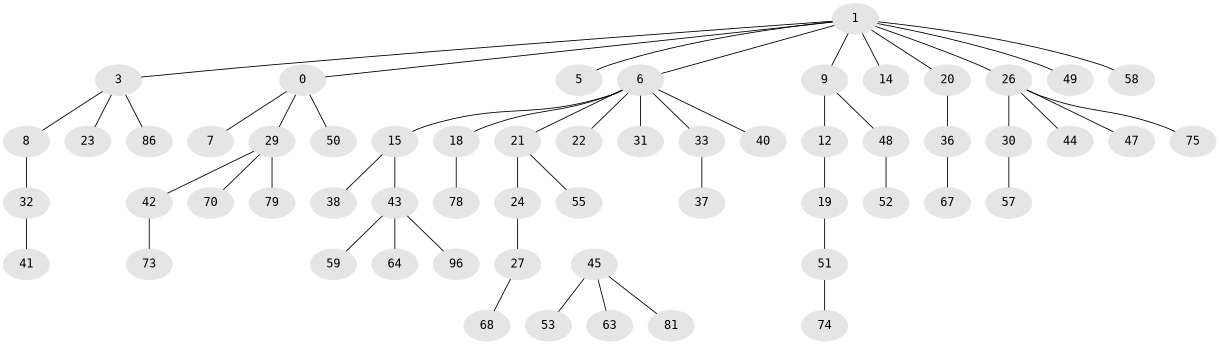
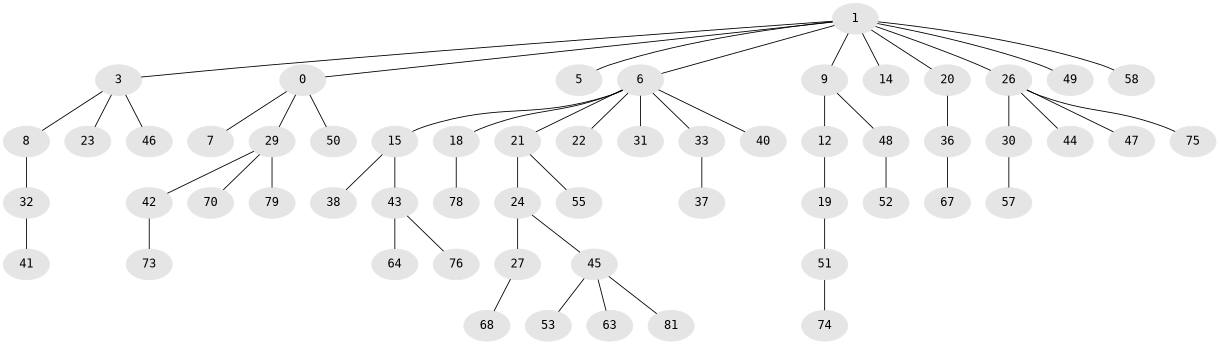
(149, 142) -> (149, 142)
none -> (556, 234)
(333, 264) -> none
(456, 264) -> (456, 264)
